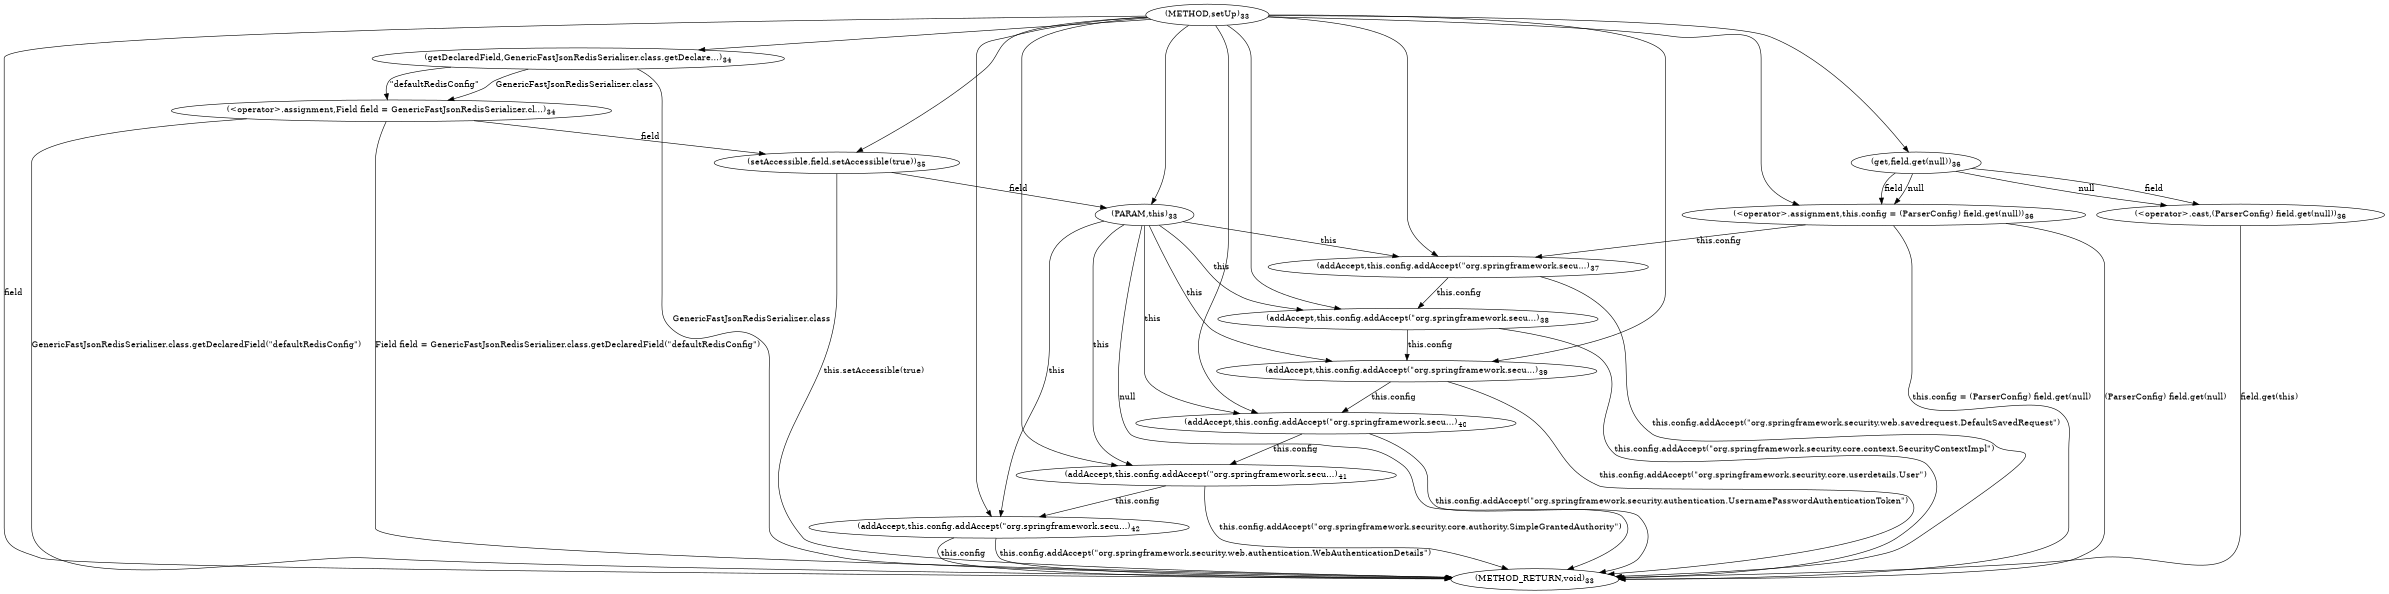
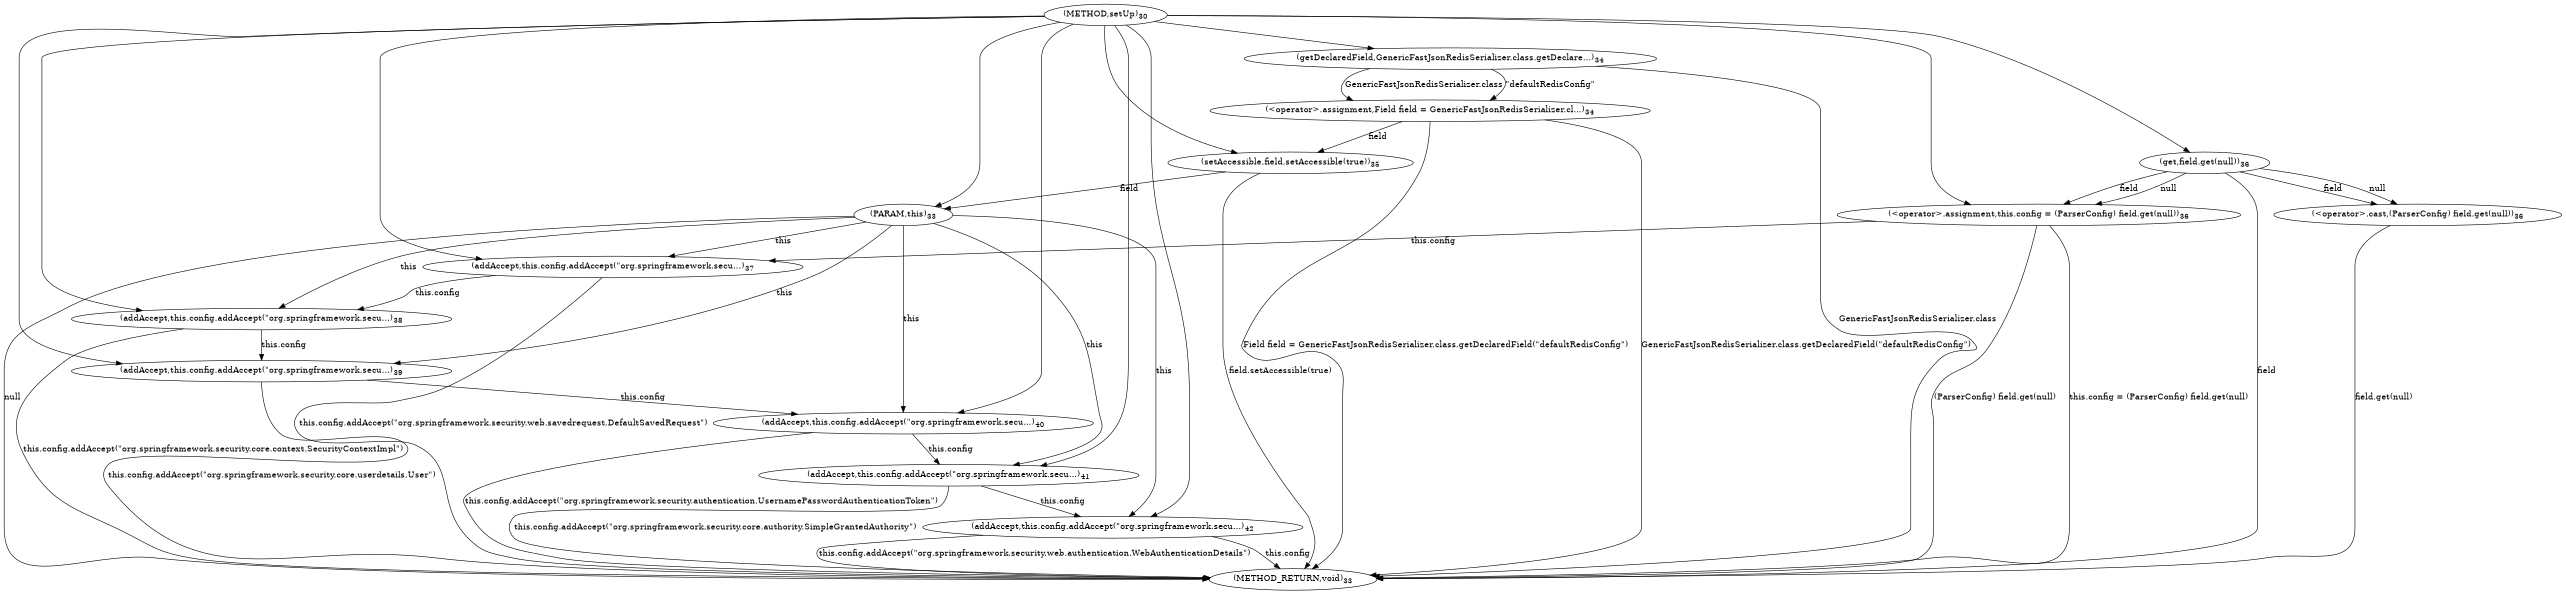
(1245, 14) -> (1143, 14)
(874, 371) -> (1280, 371)
(2270, 397) -> (2384, 397)
(4, 449) -> (1976, 566)
